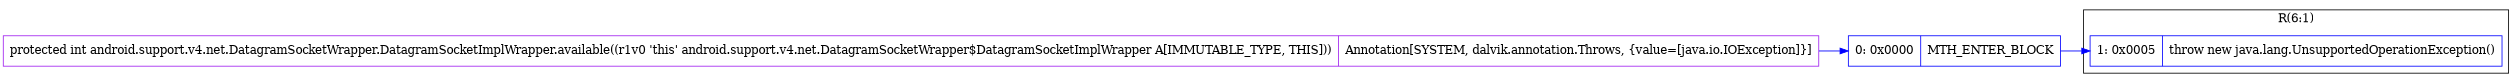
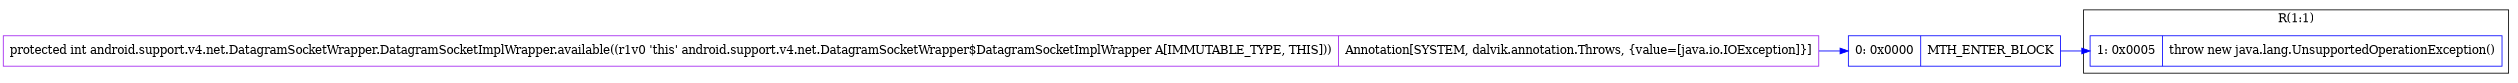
(2296, 19) -> (2296, 19)
